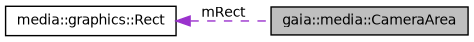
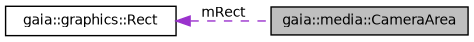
(91, 21) -> (91, 21)
